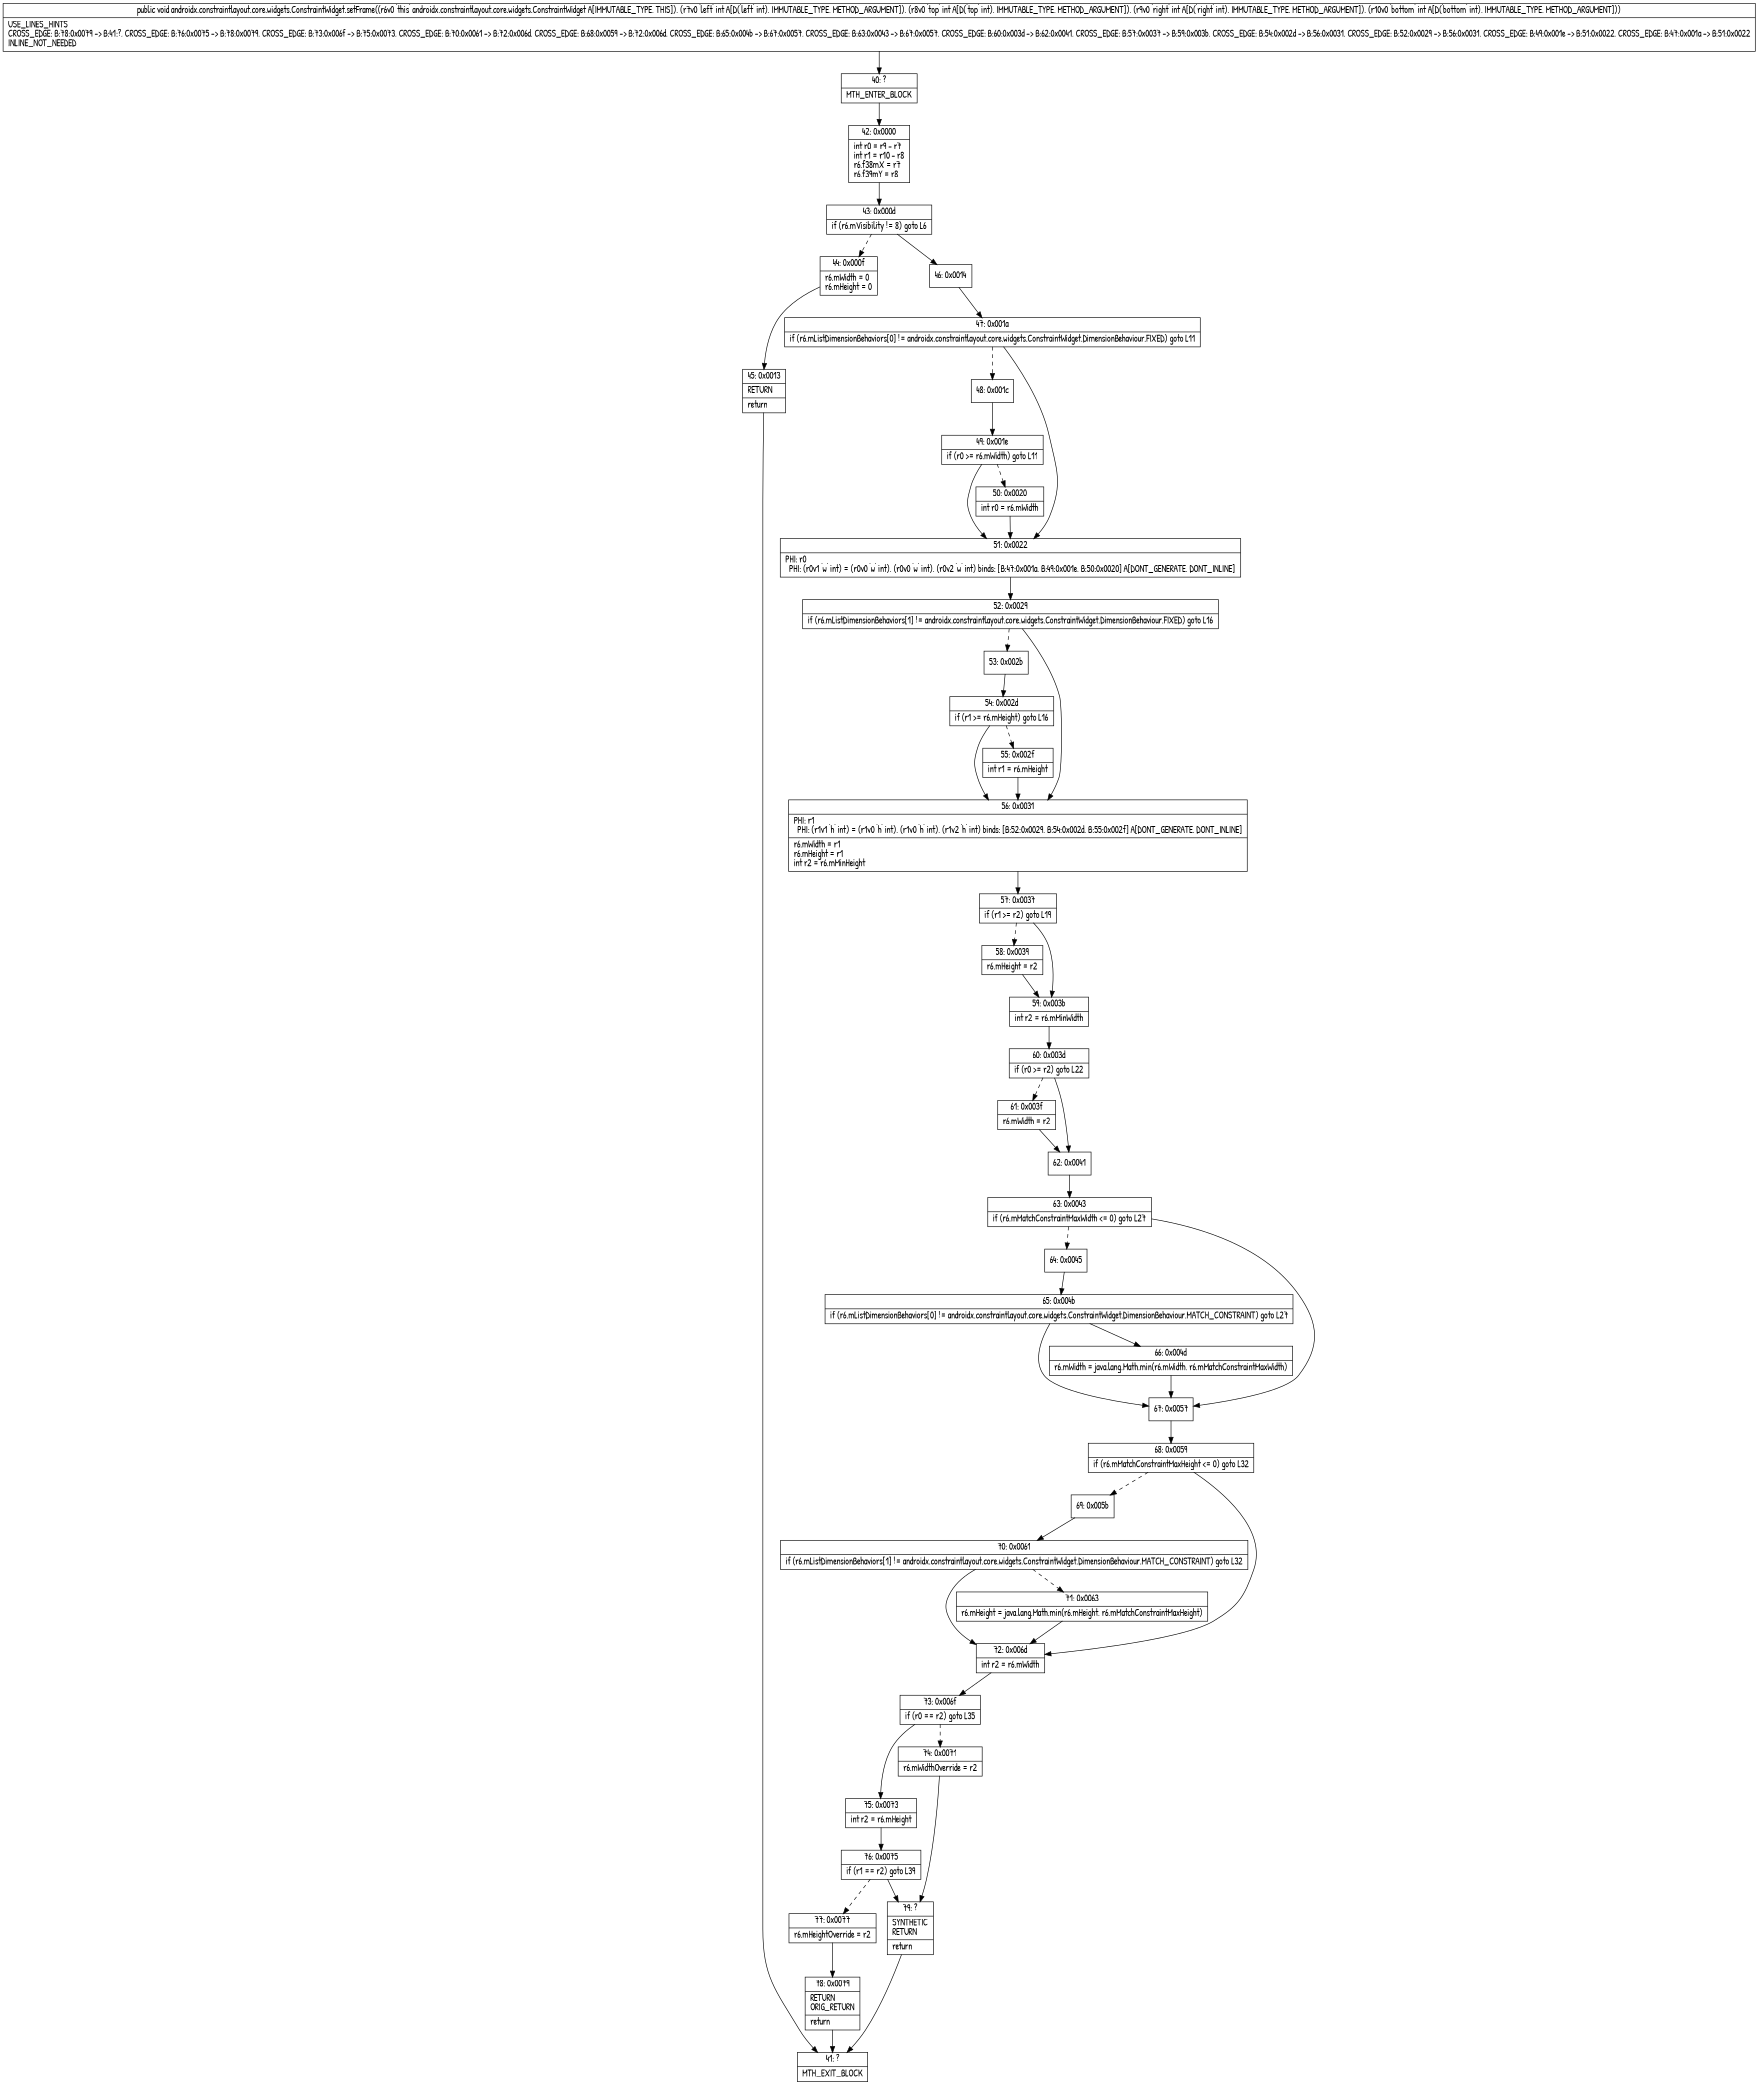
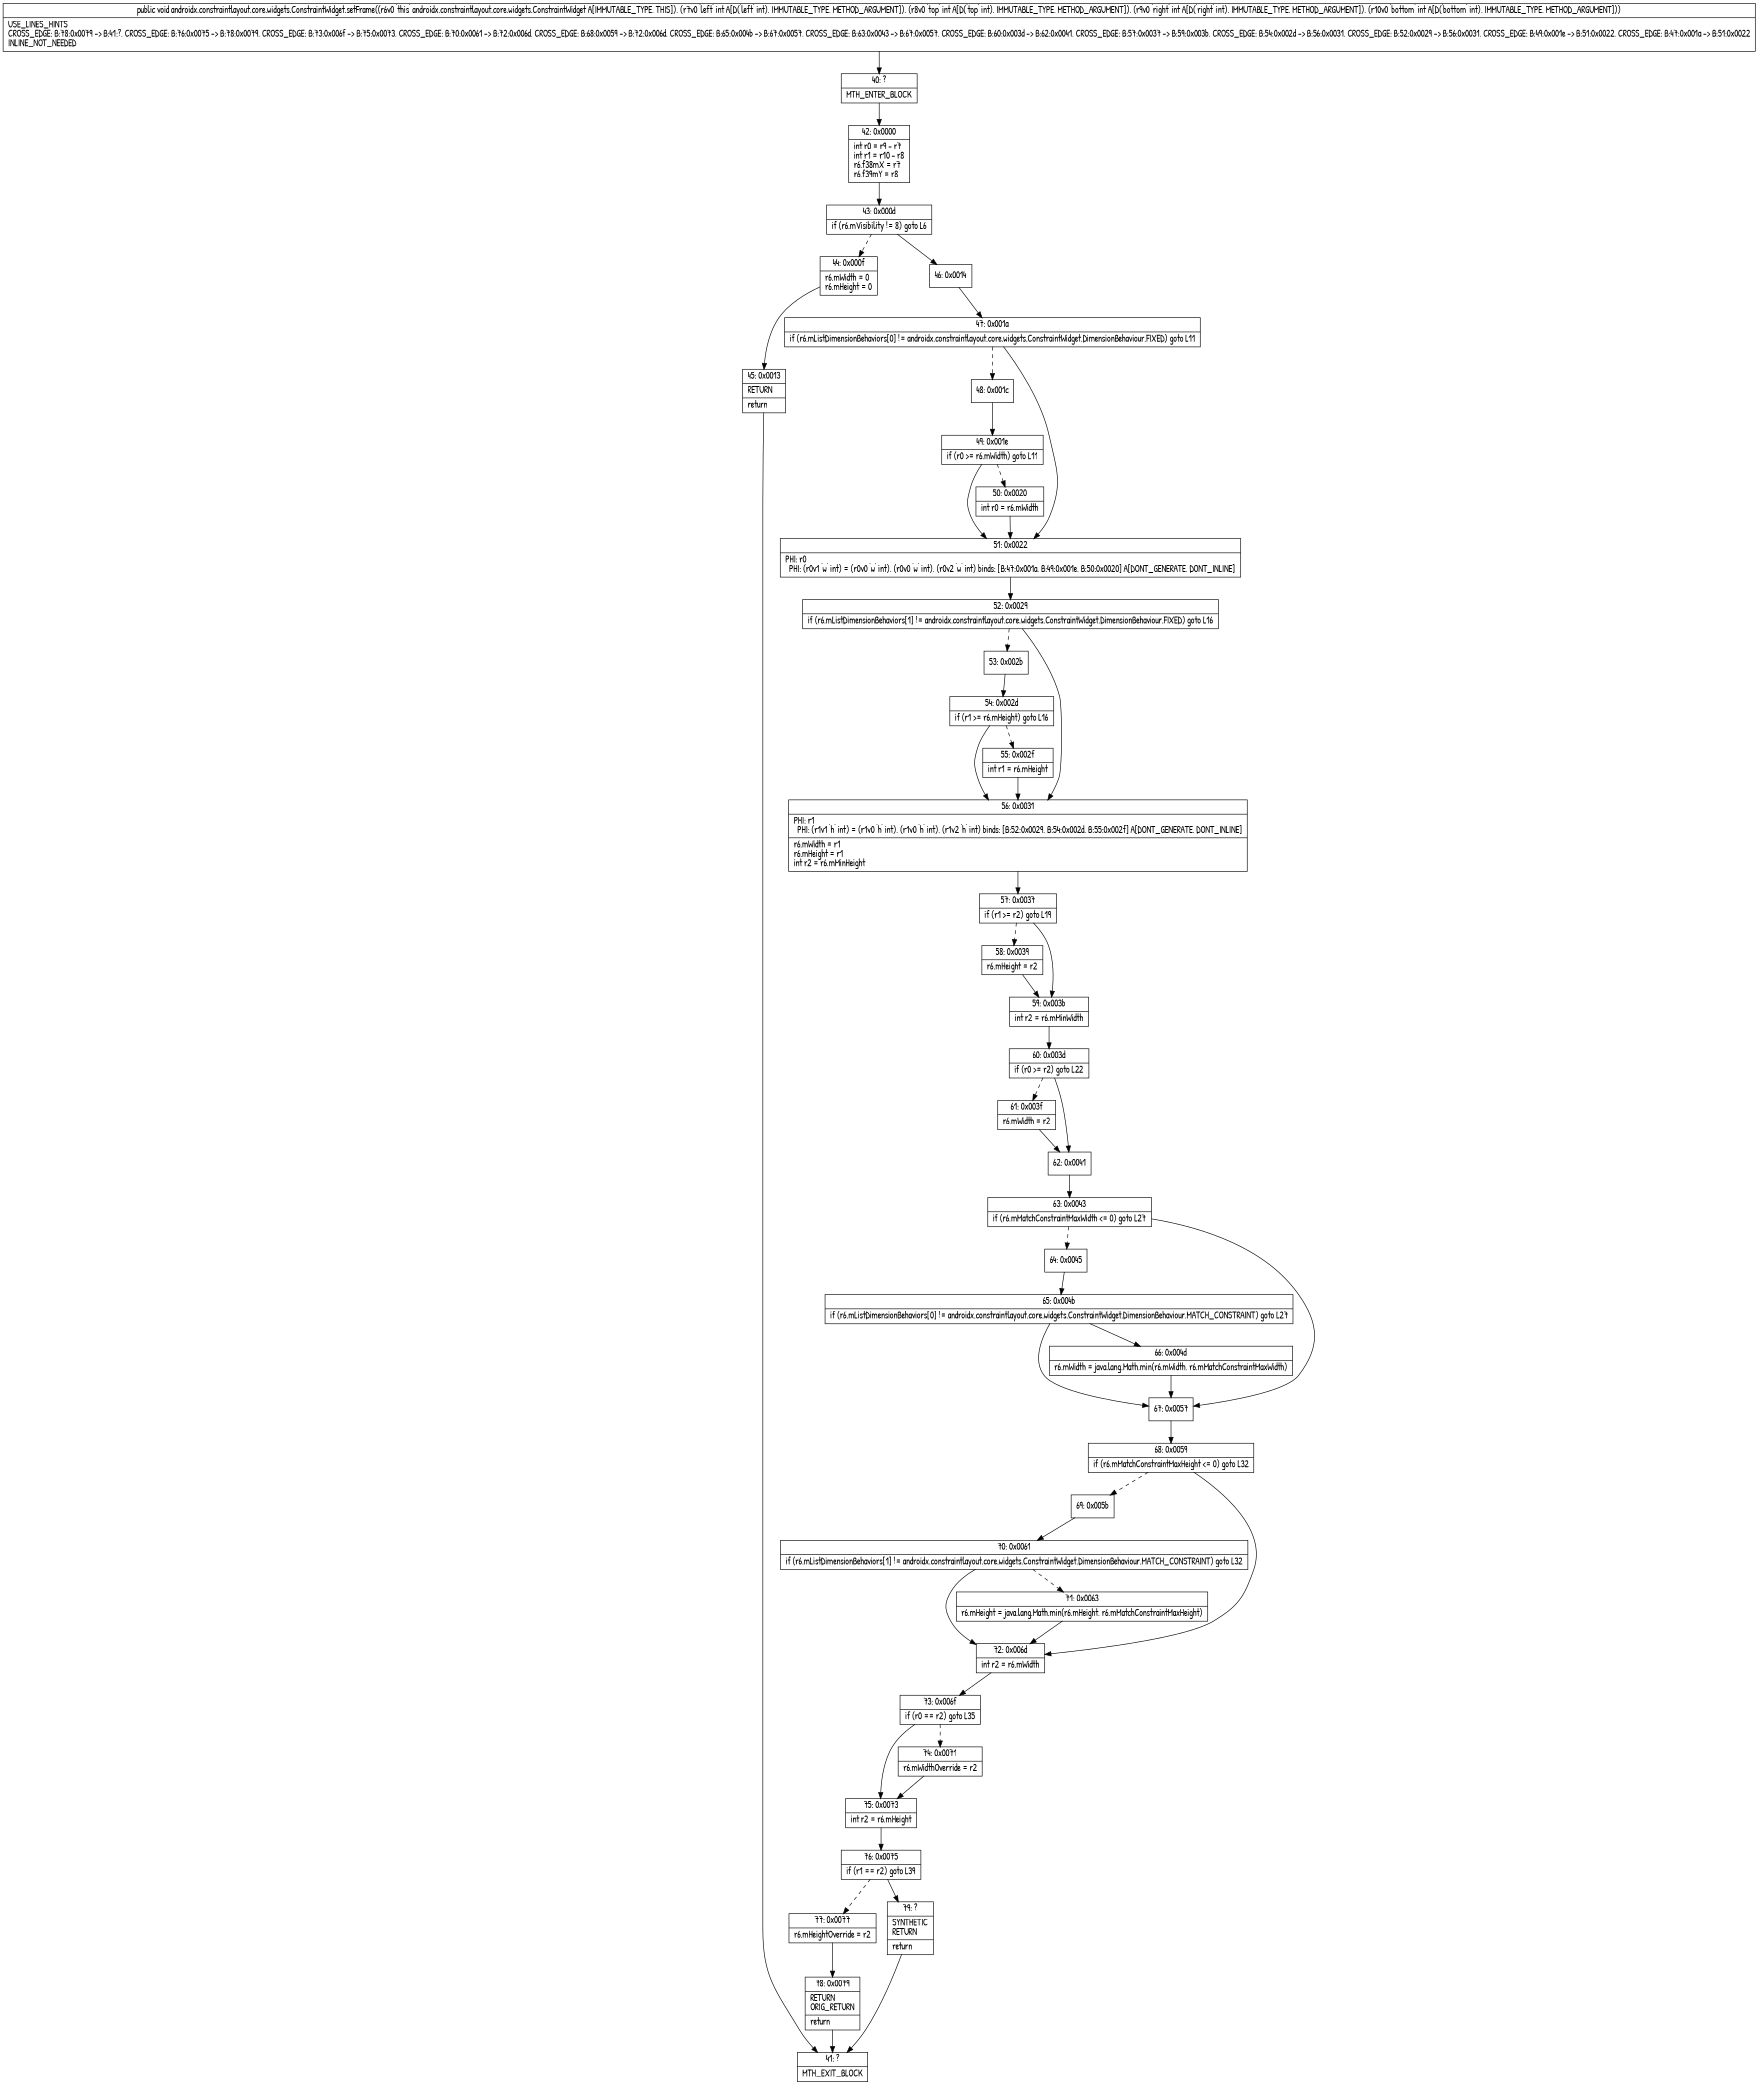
(934, 1836) -> (913, 1785)
